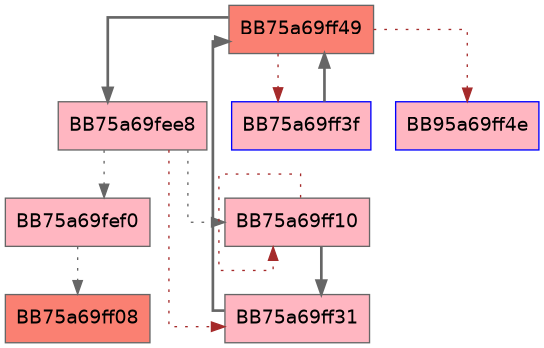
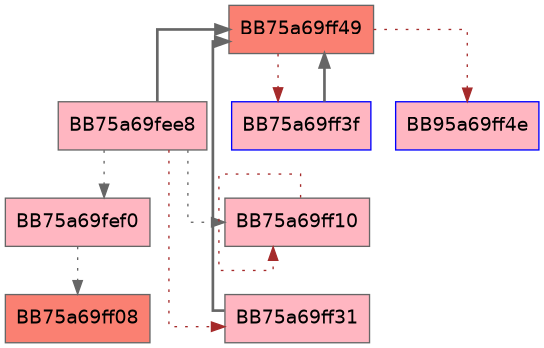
(133, 17) -> (157, 36)
(321, 264) -> none
